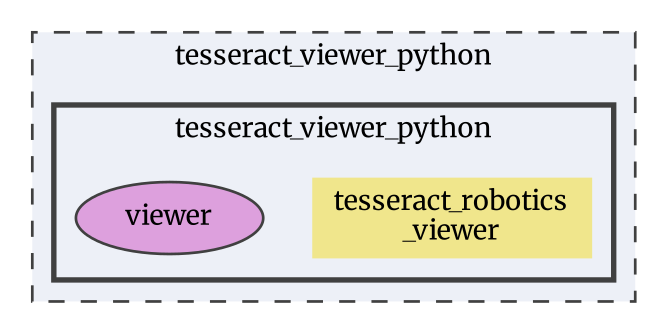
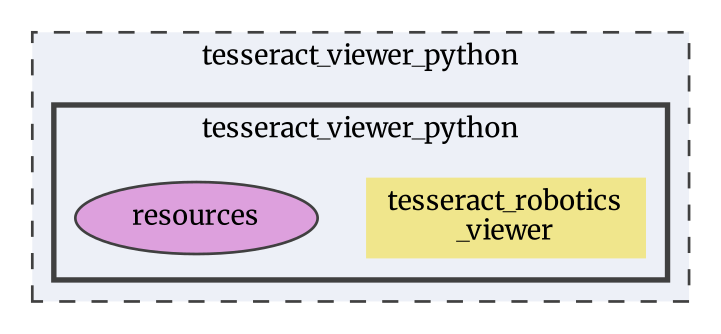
(170, 218) -> (196, 218)
